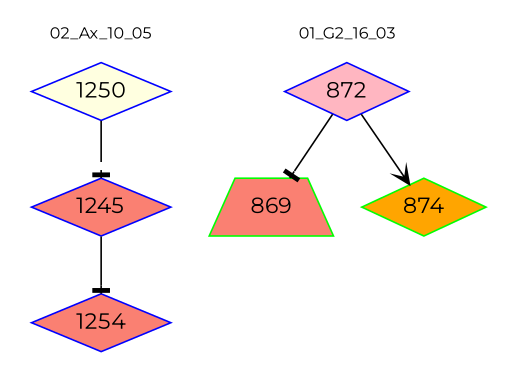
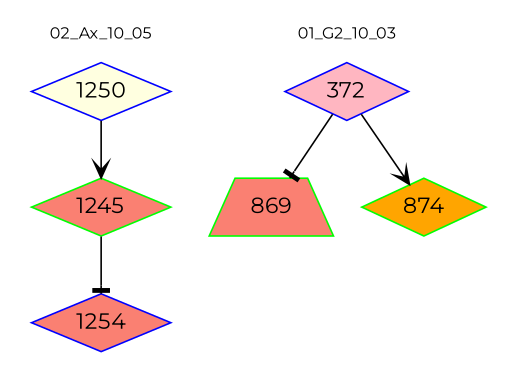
(348, 35) -> (348, 35)
(347, 92) -> (347, 92)
(101, 141) -> (101, 141)
(101, 207) -> (101, 207)
